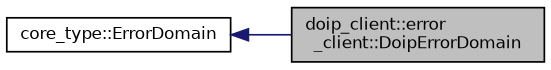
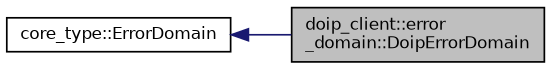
(418, 35) -> (418, 35)
